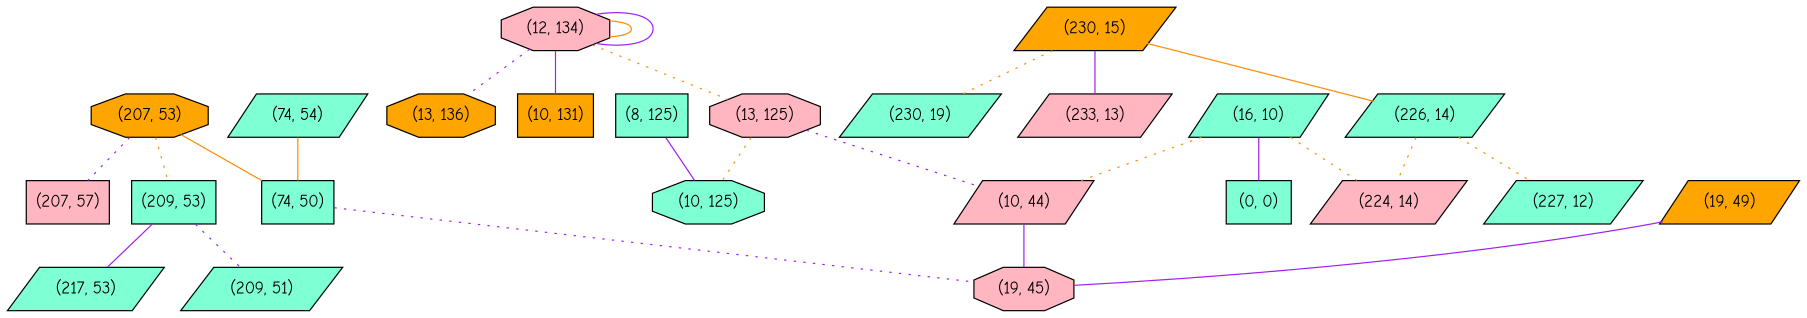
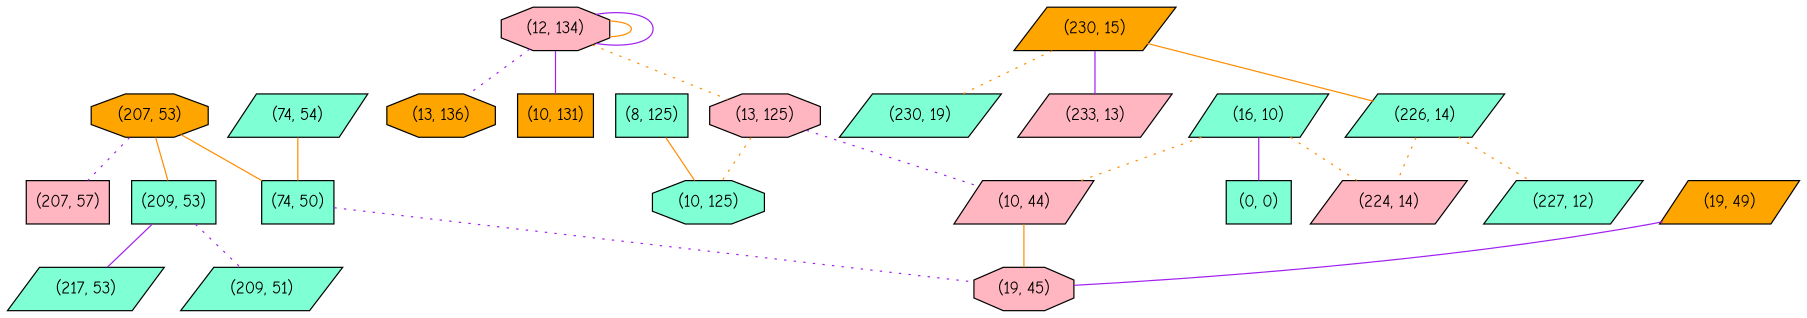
(162, 159) -> (162, 159)
(680, 159) -> (680, 159)
(1024, 246) -> (1024, 246)
